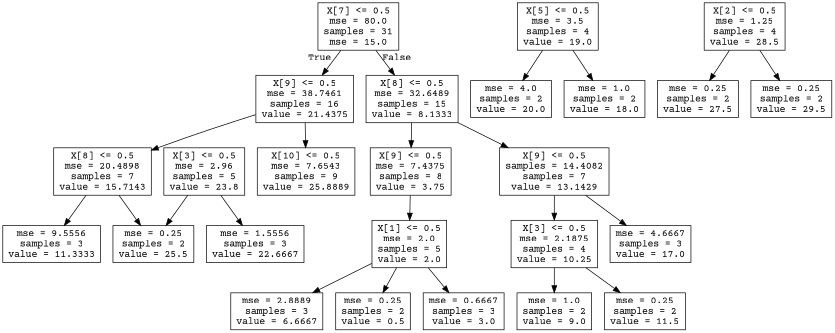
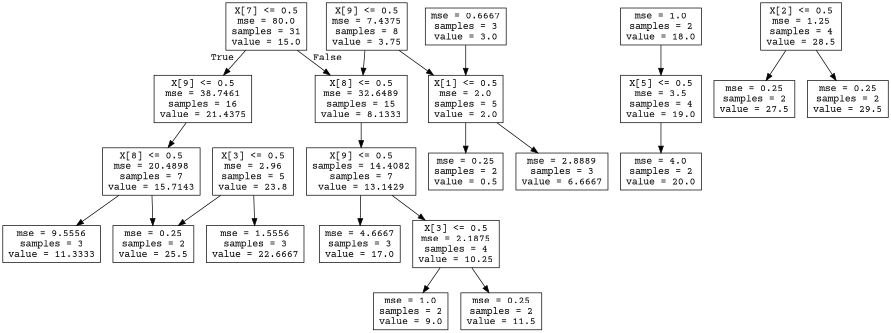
(358, 26) -> (266, 26)
(581, 62) -> (661, 57)
(411, 132) -> (364, 59)
(306, 172) -> none
(436, 278) -> (466, 57)
